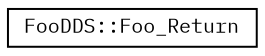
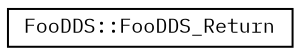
(132, 28) -> (150, 28)
